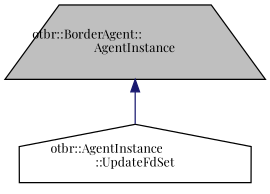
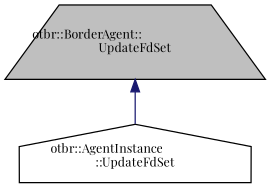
(135, 42) -> (135, 42)
